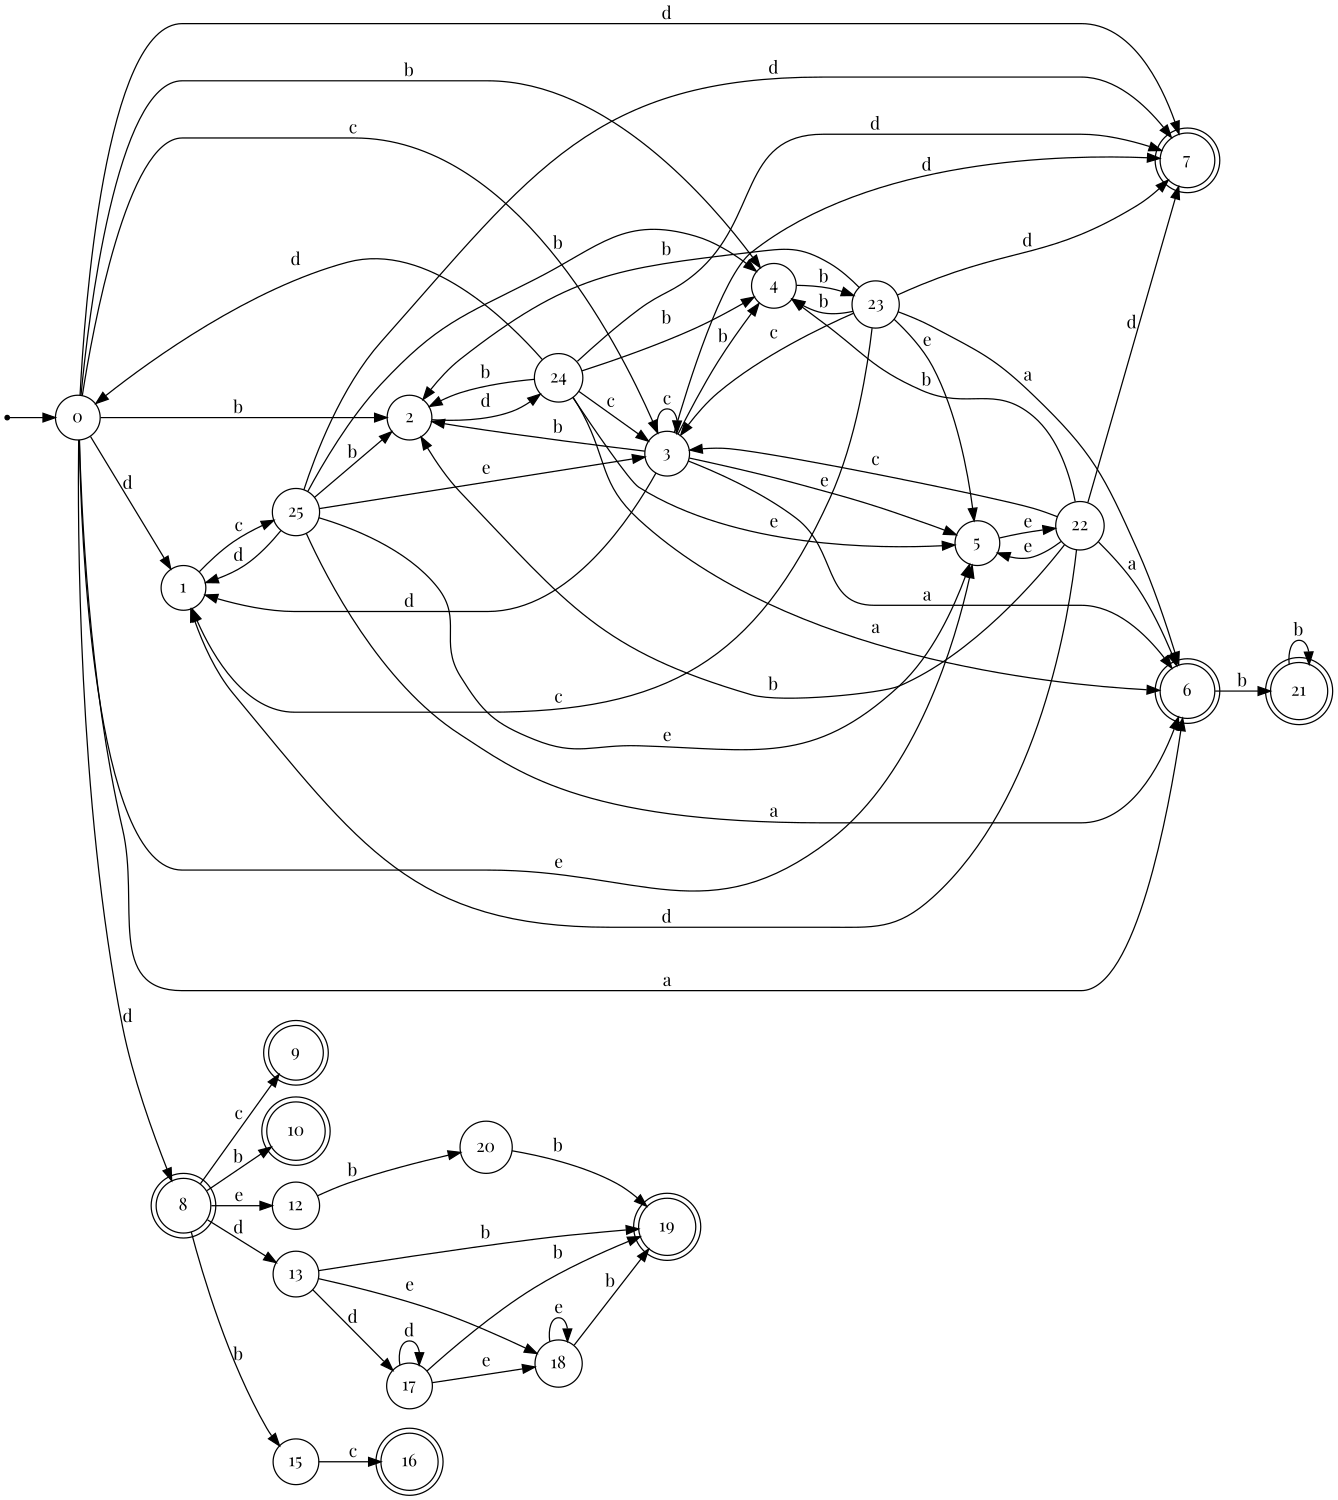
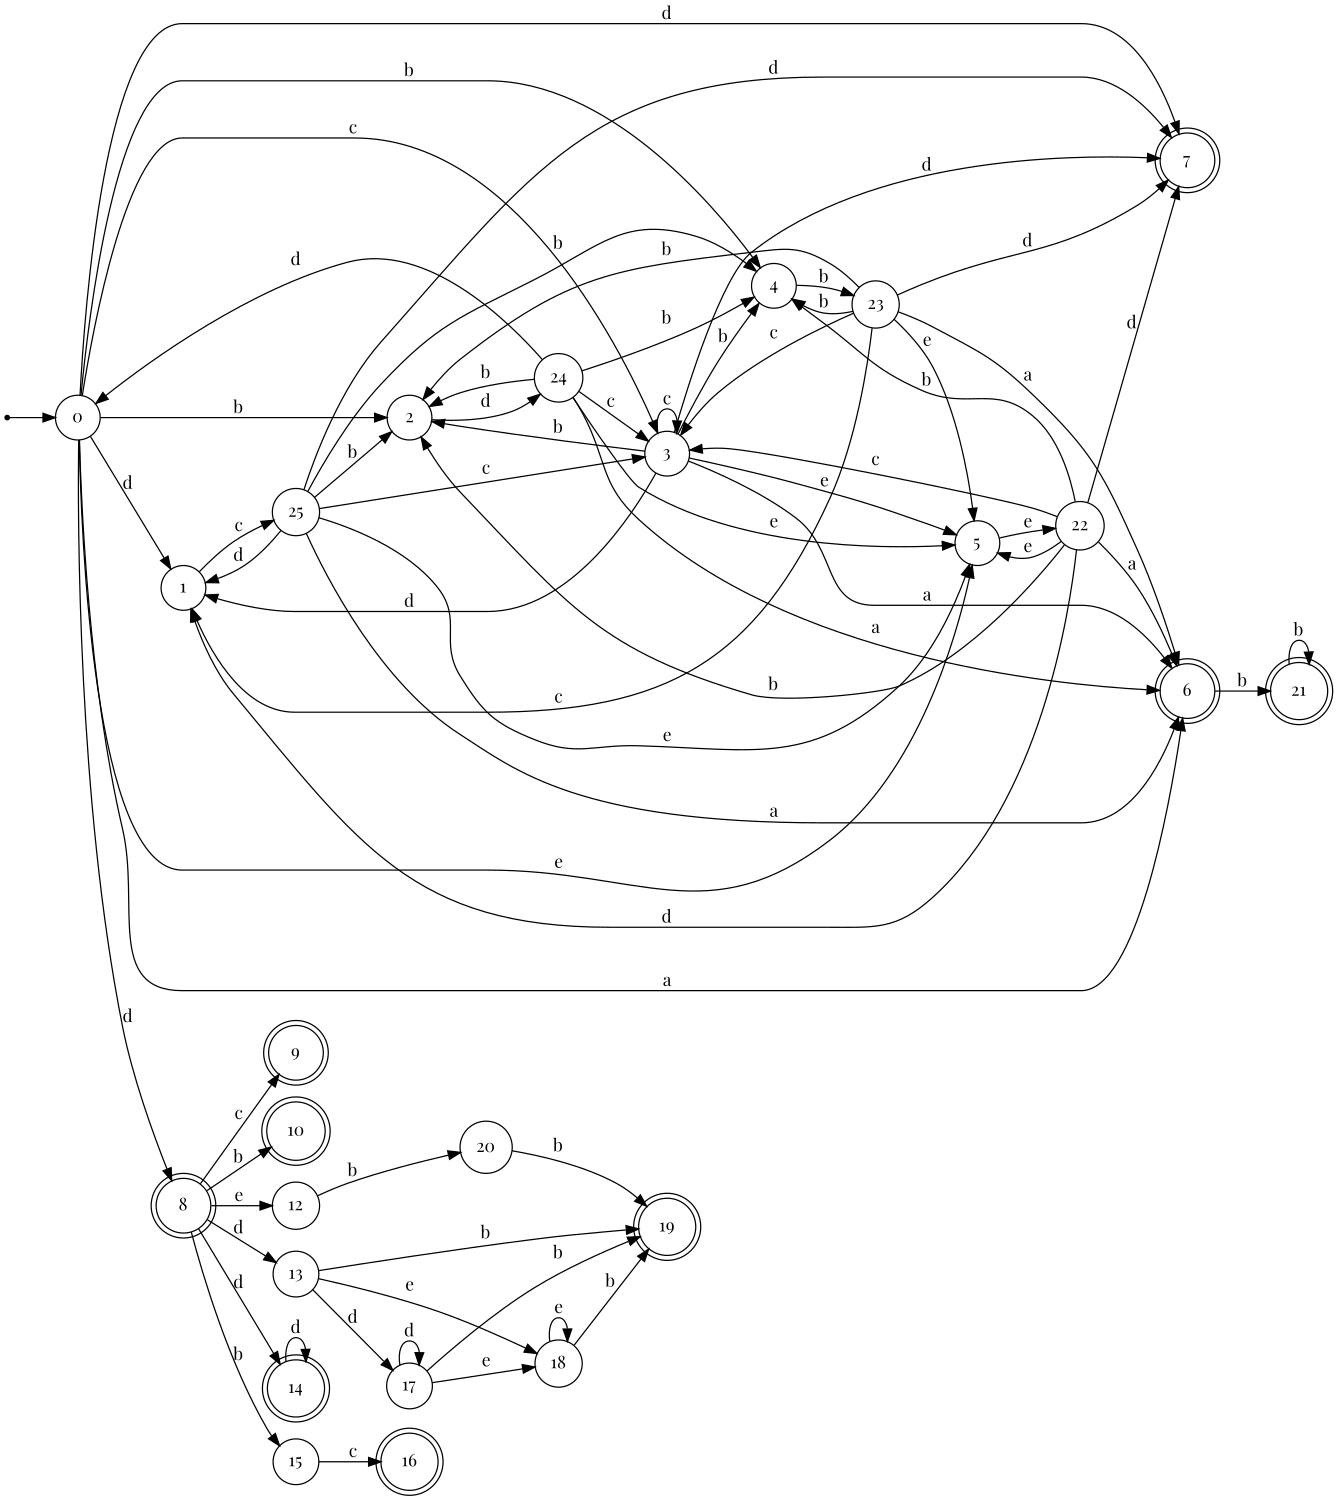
(813, 136) -> none
(486, 469) -> (486, 469)
none -> (296, 1388)
